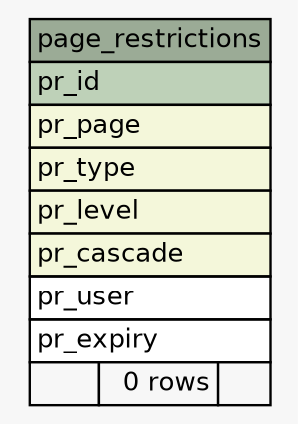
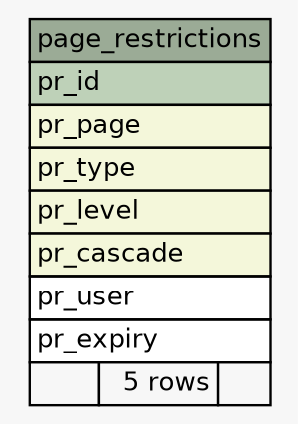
(167, 383) -> (167, 383)
